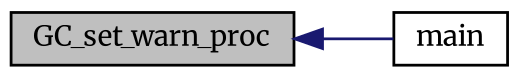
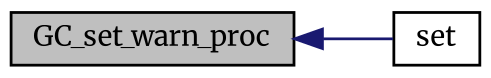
(451, 39) -> (437, 39)
